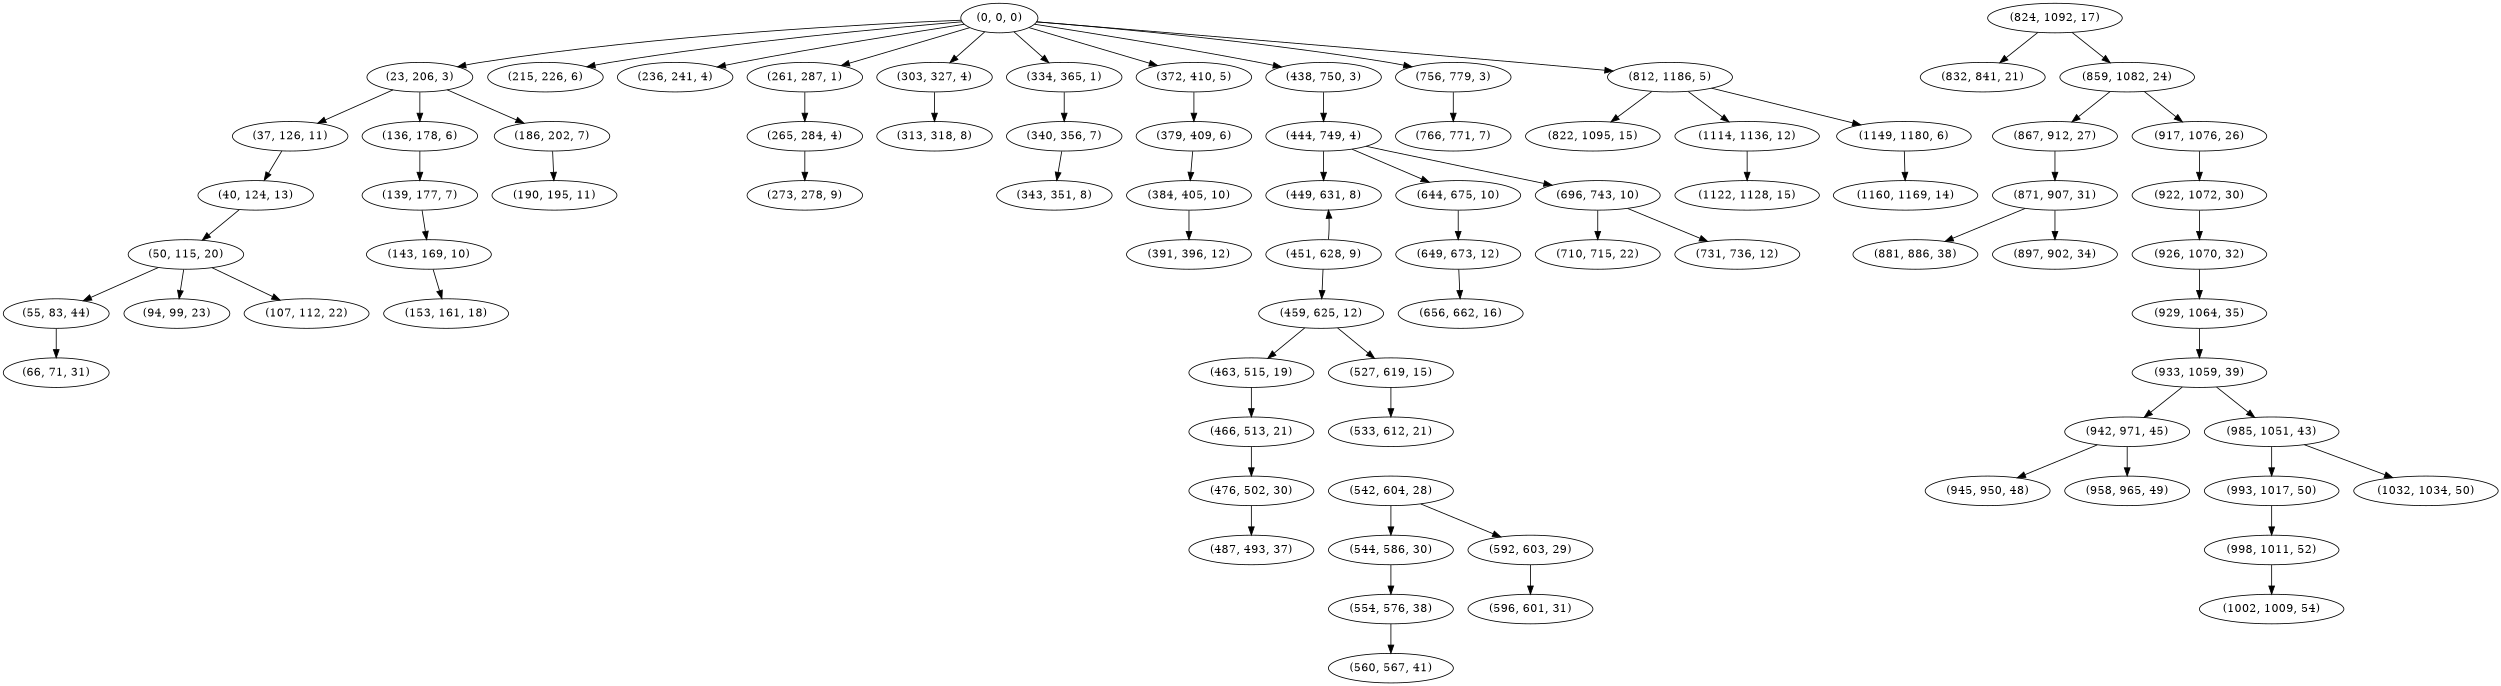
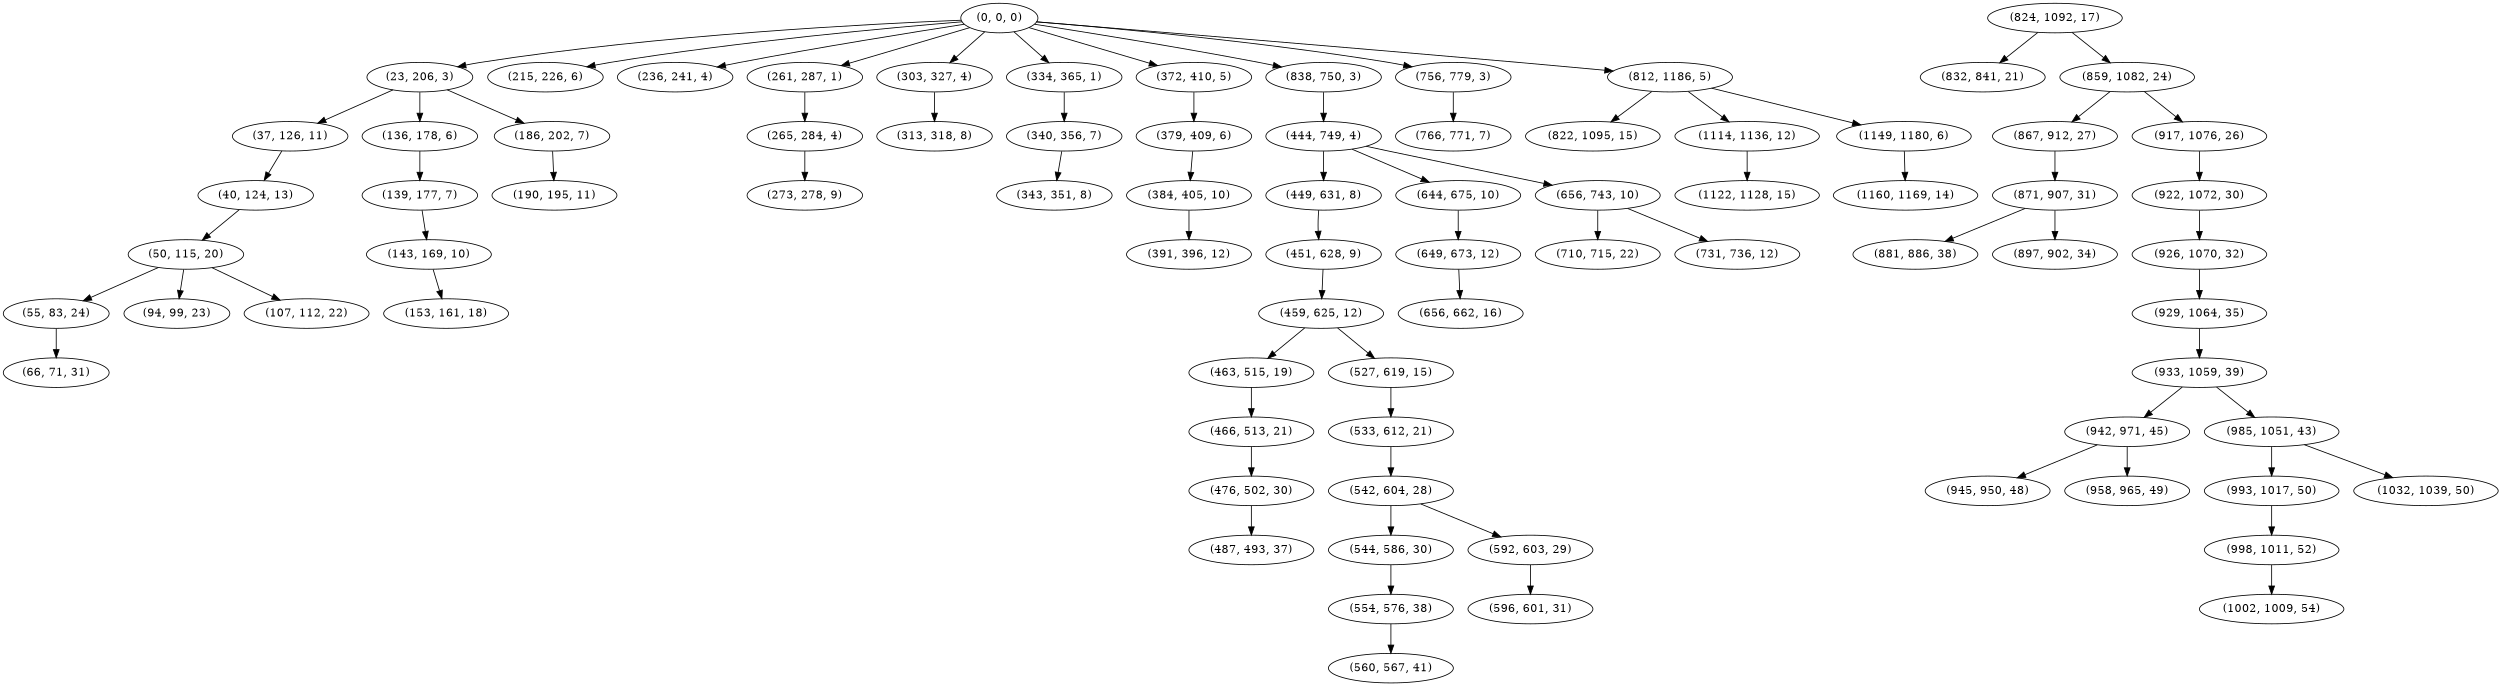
(1324, 77) -> (1324, 77)
(1598, 195) -> (1598, 195)
(1329, 229) -> (1318, 221)
(56, 314) -> (56, 314)
none -> (1391, 457)
(2426, 491) -> (2426, 491)
